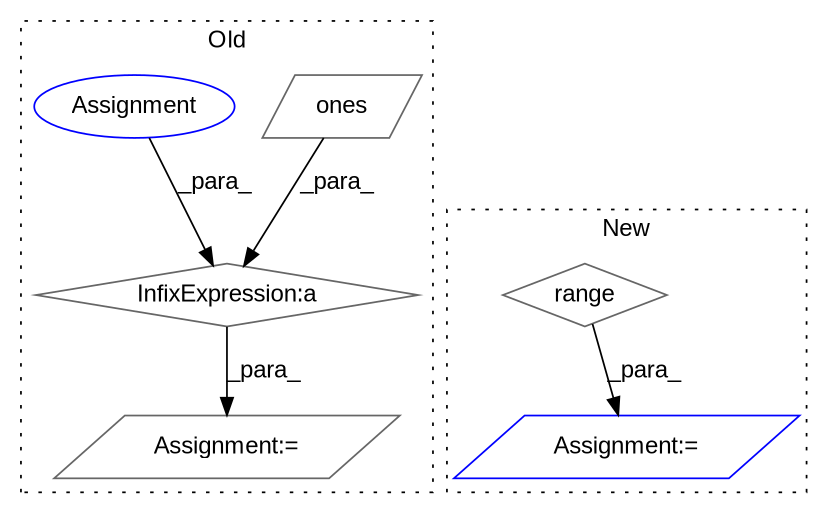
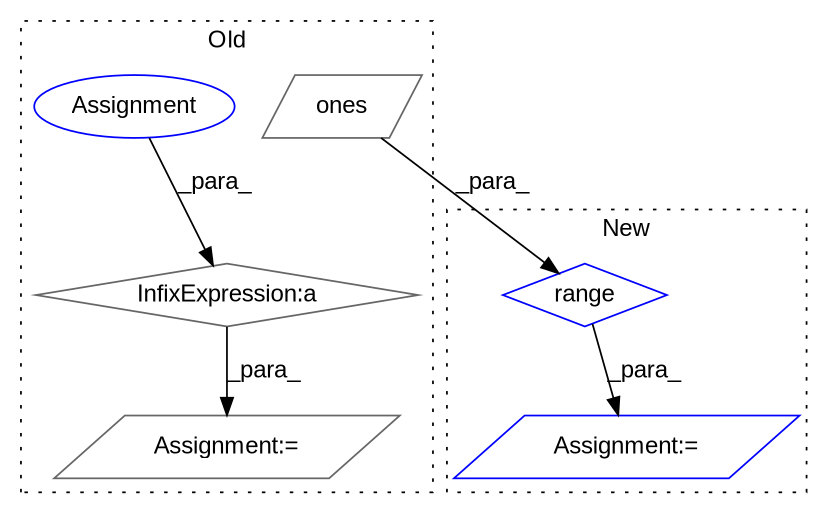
(289, 194) -> (459, 197)
(585, 295) -> (585, 295)
